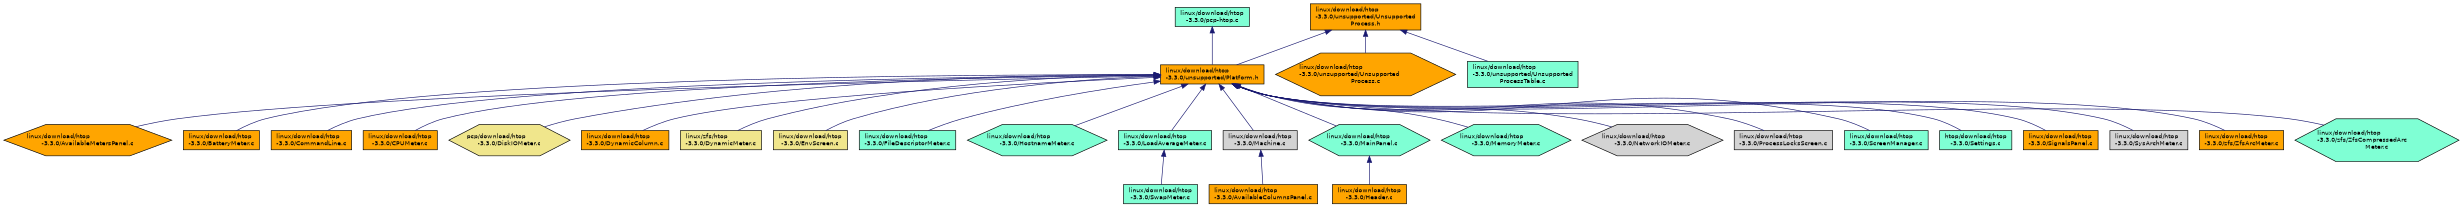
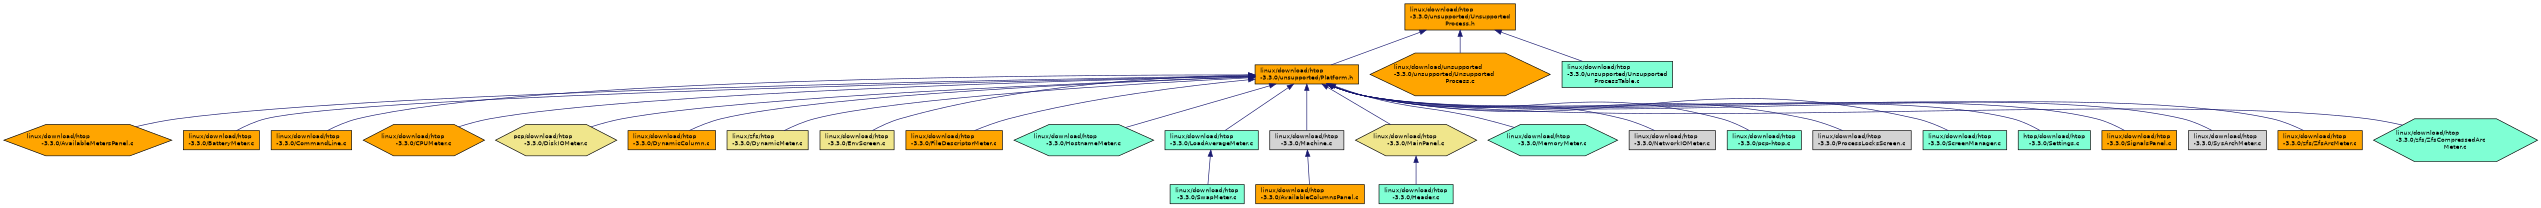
(1212, 49) -> (1542, 104)
(1366, 74) -> (1460, 74)
(400, 140) -> (424, 140)
(908, 140) -> (954, 140)
(1369, 140) -> (1416, 140)
(1652, 140) -> (1672, 140)
(1369, 194) -> (1416, 194)
